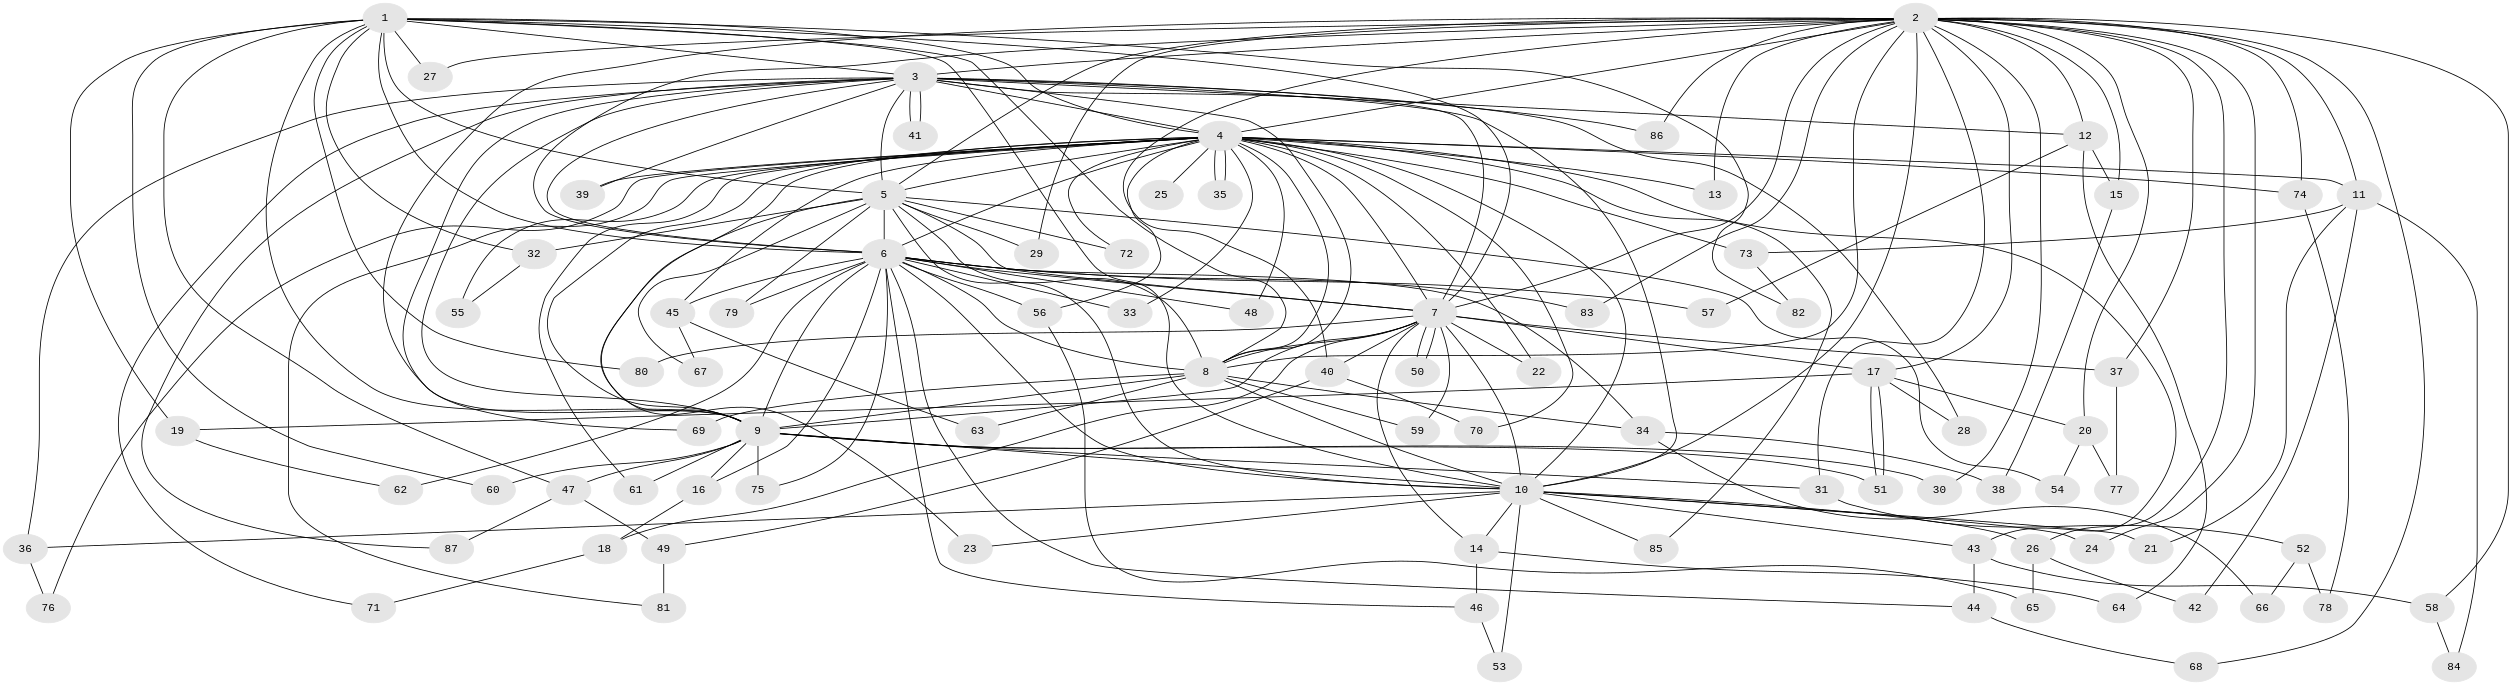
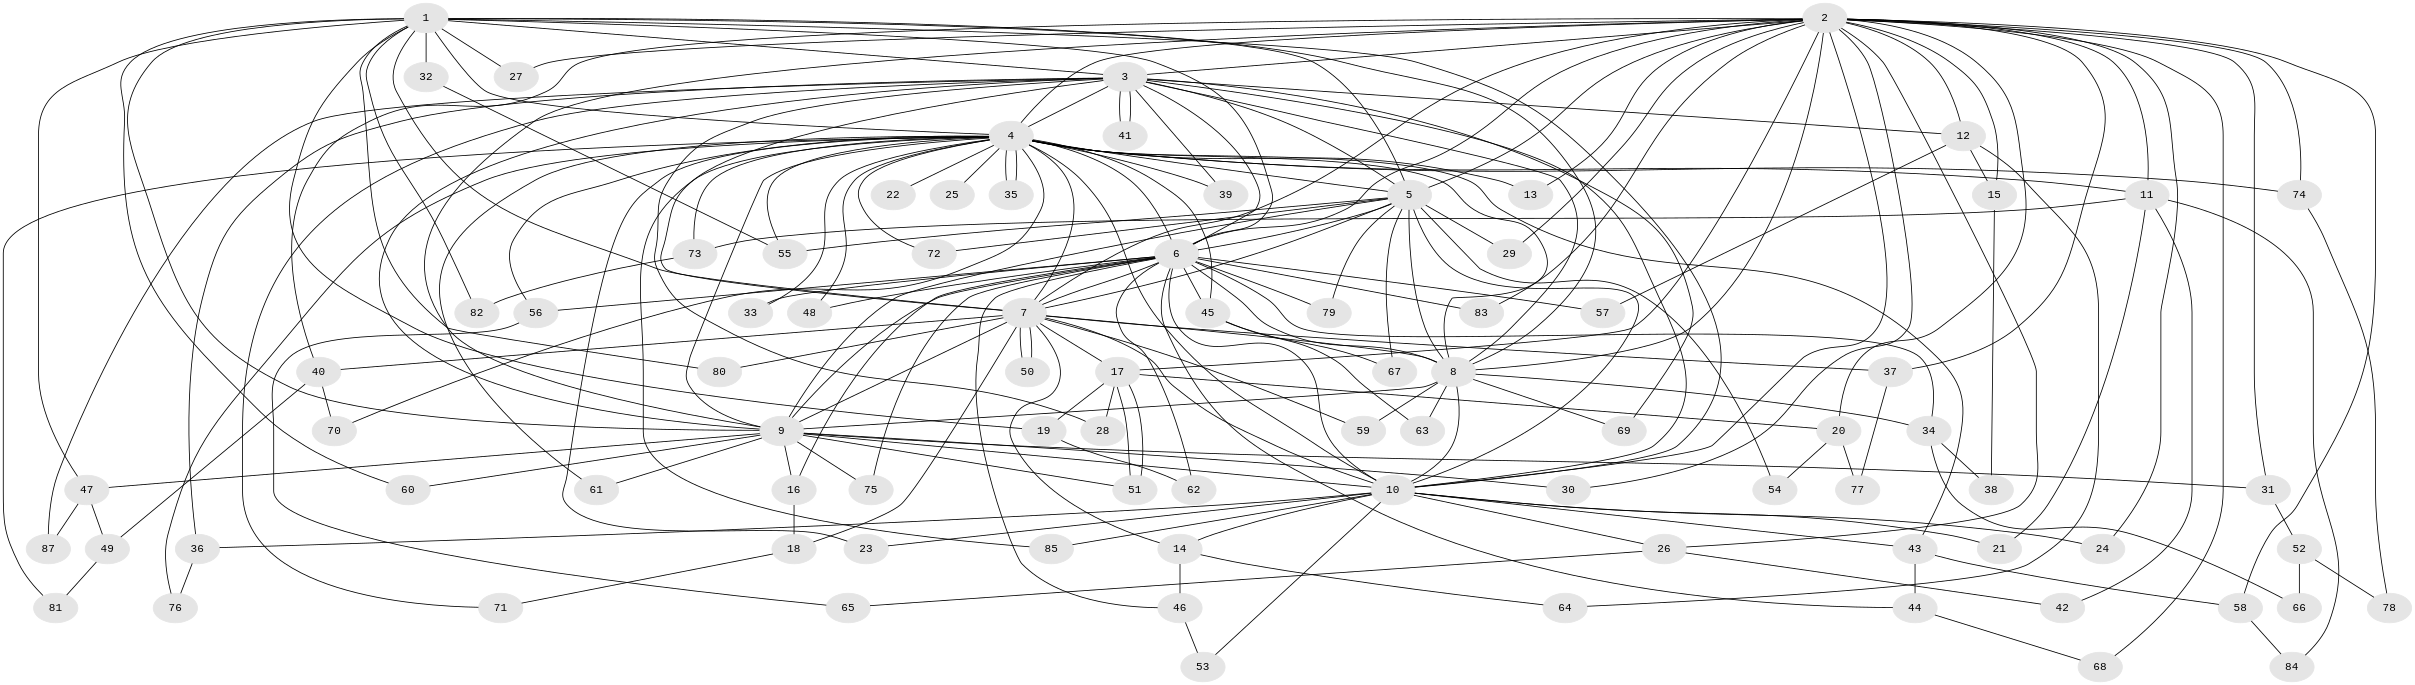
(1657, 136) -> none
(709, 225) -> (1010, 229)
(1487, 342) -> none
